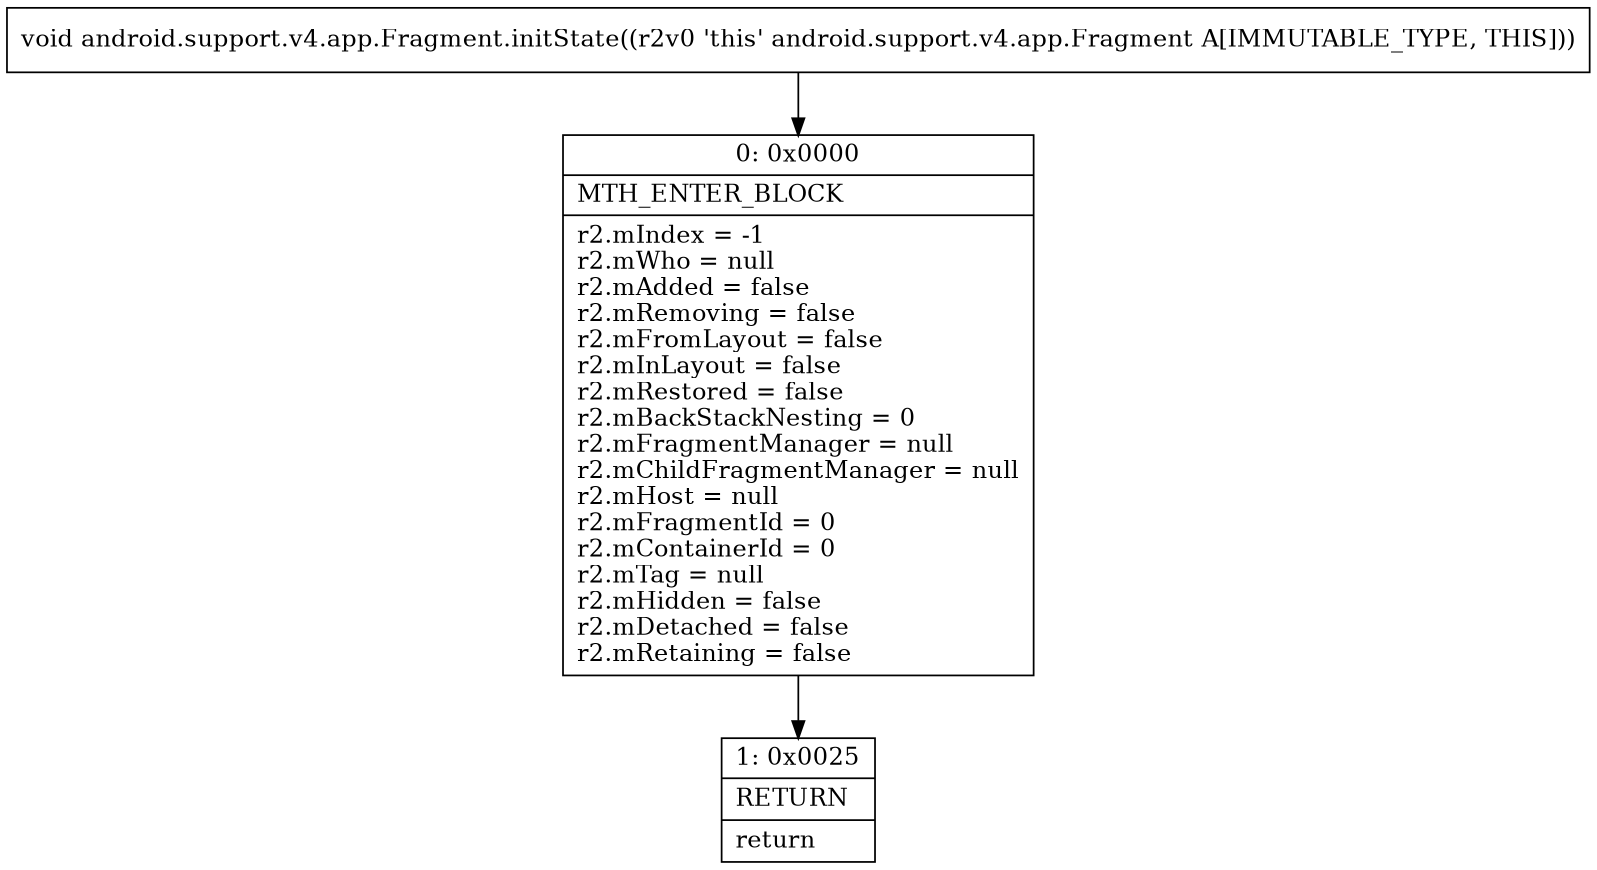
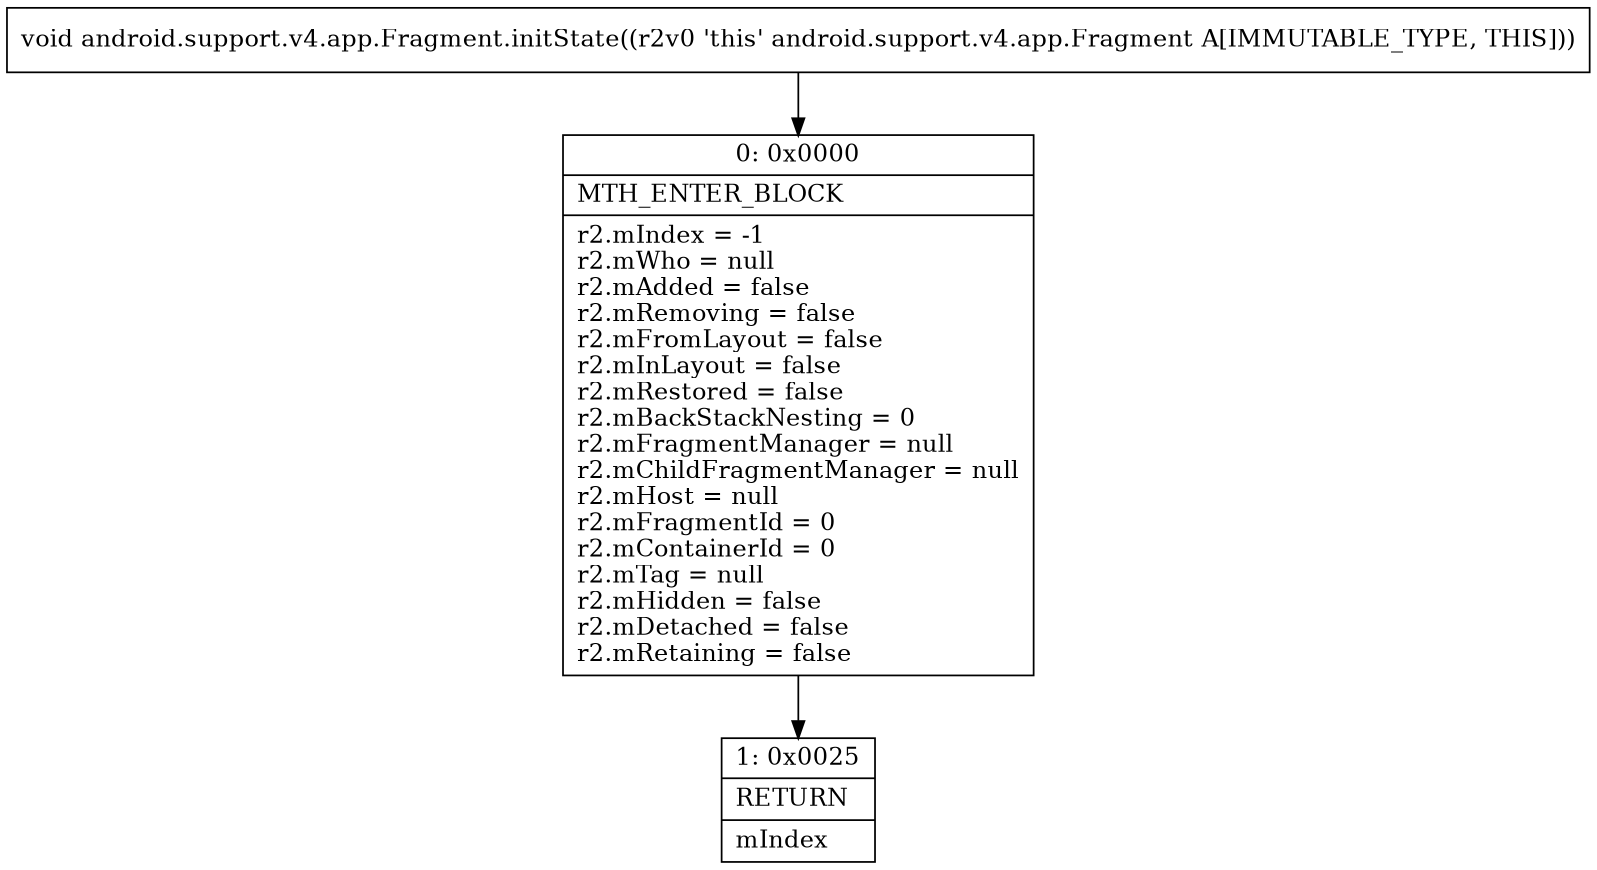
(776, 840) -> (783, 840)
